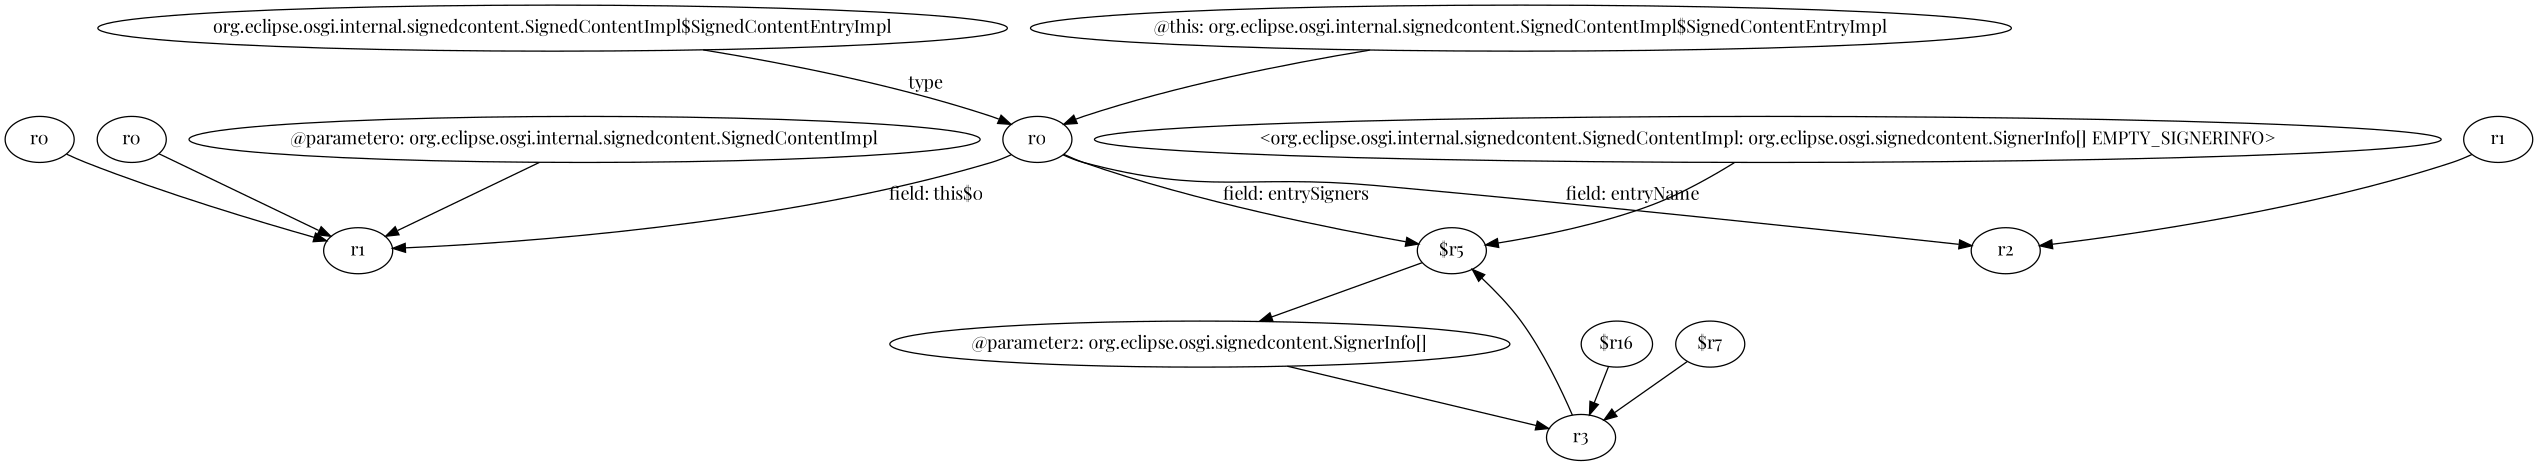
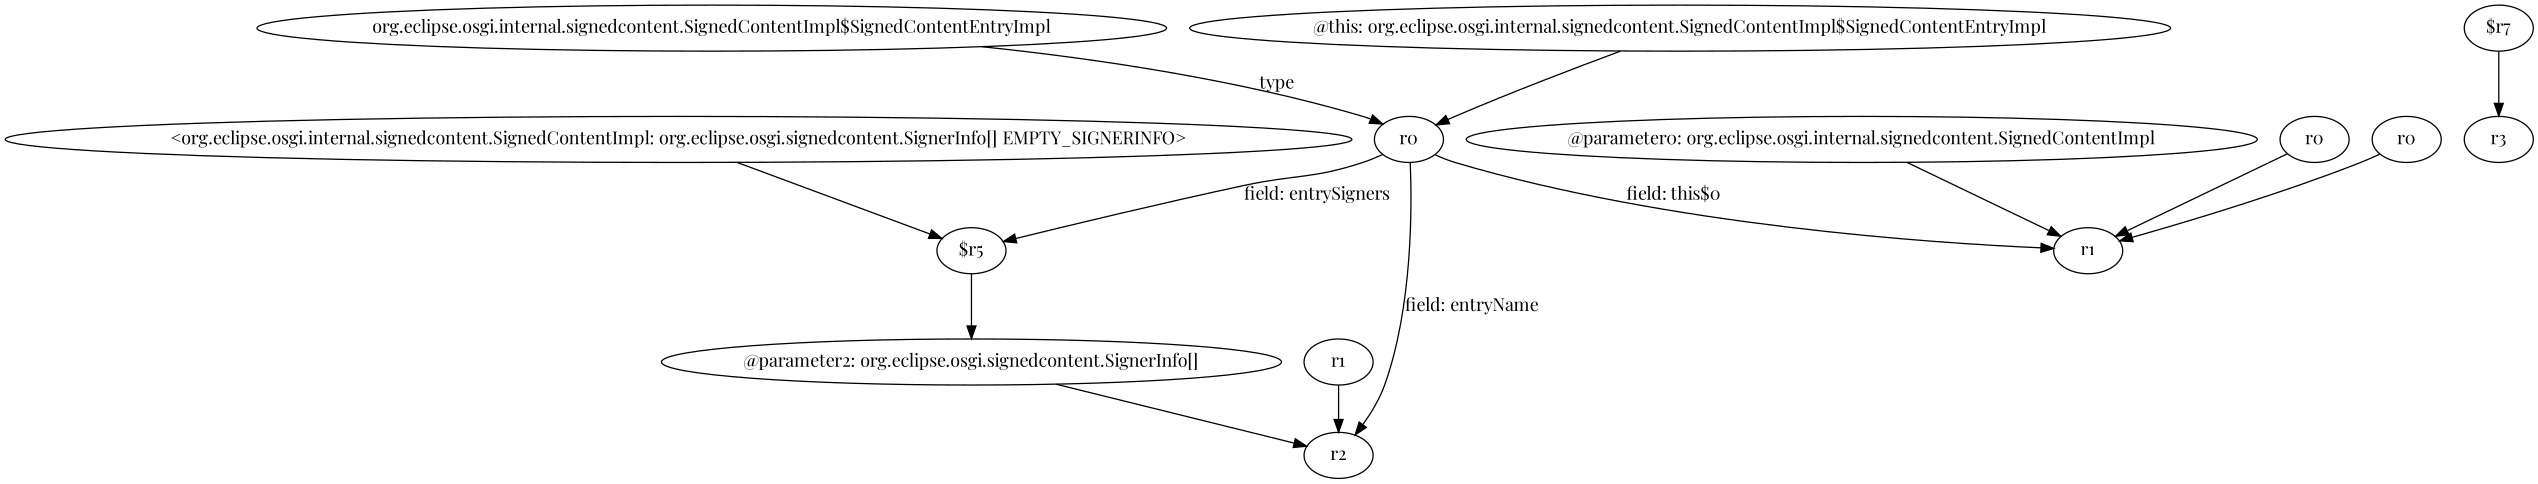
(1535, 342) -> none
(1617, 344) -> none
(1412, 396) -> (1175, 414)
